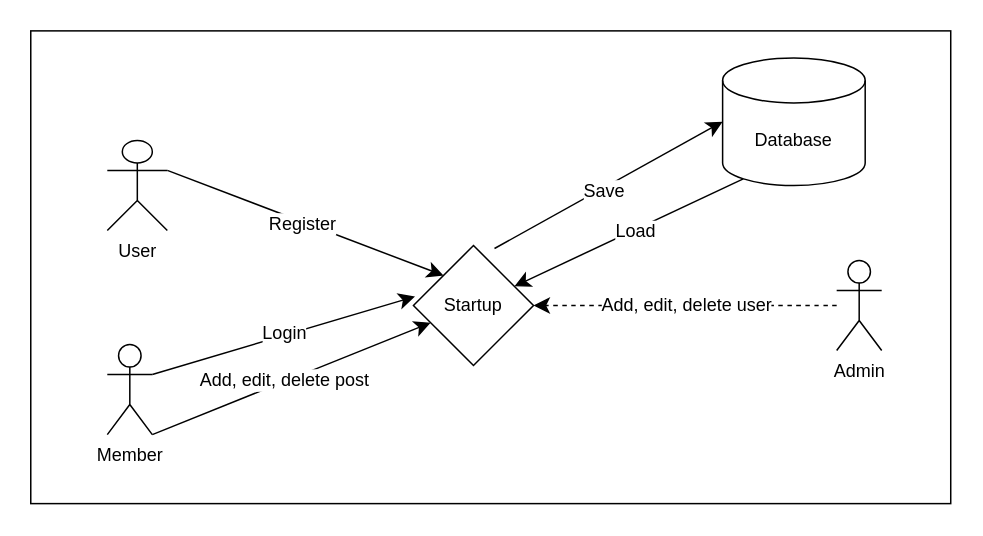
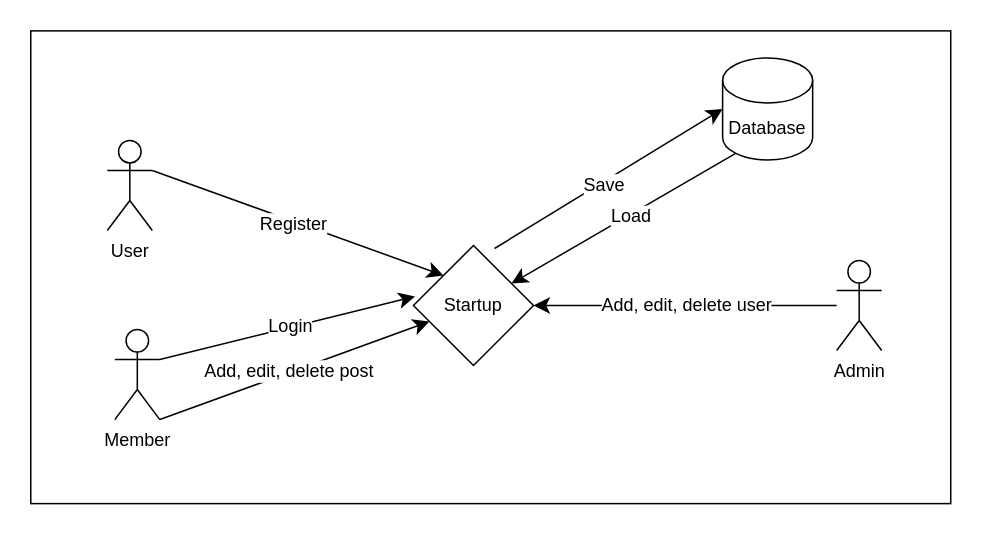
(794, 122) -> (767, 109)
(137, 185) -> (130, 185)
(802, 305) -> (802, 305)
(130, 389) -> (137, 374)
